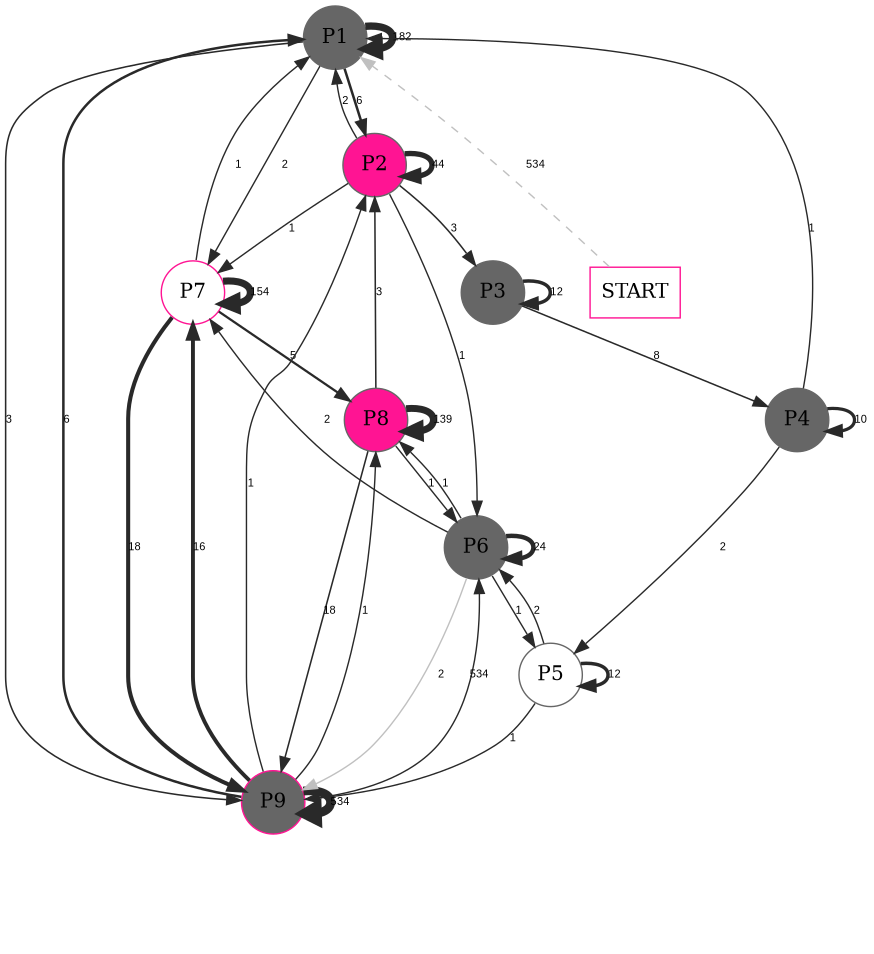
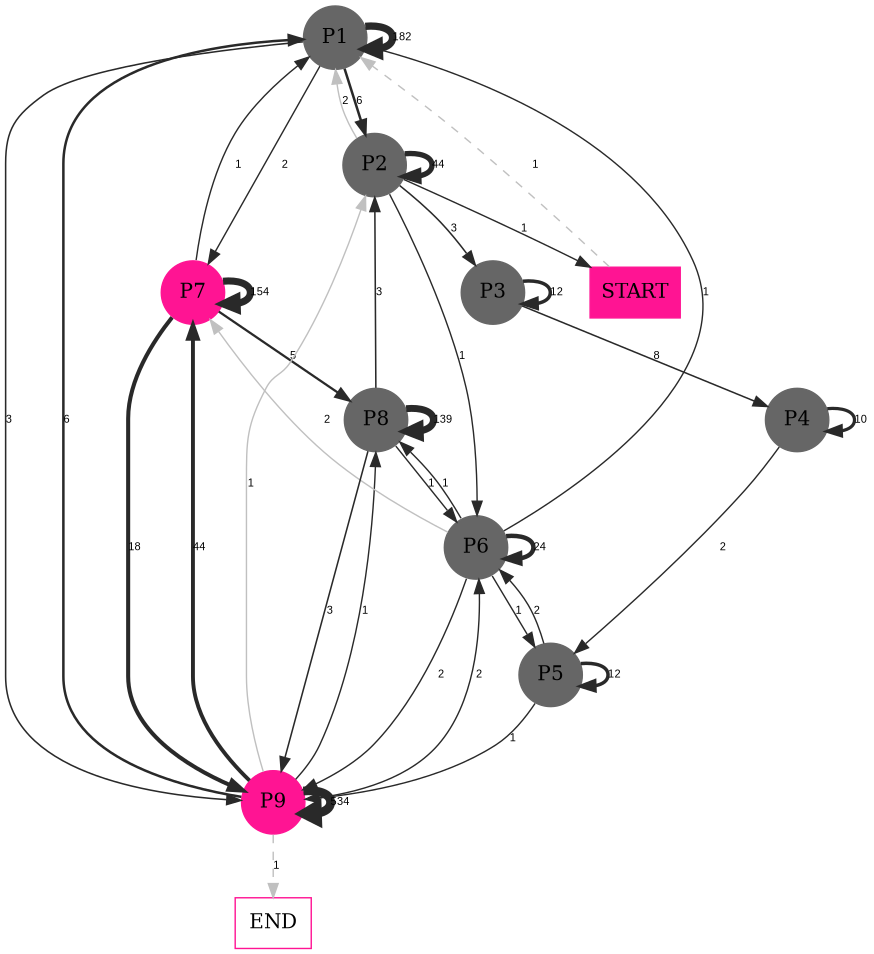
(721, 77) -> (685, 248)
(344, 112) -> (344, 112)
(375, 165) -> (375, 165)
(536, 165) -> (536, 165)
(288, 223) -> (491, 219)
(193, 293) -> (193, 293)
(635, 293) -> (635, 293)
(376, 420) -> (376, 420)
(319, 448) -> (319, 448)
(246, 477) -> (246, 477)
(200, 547) -> (200, 547)
(330, 611) -> (330, 611)
(480, 675) -> (480, 675)
(551, 675) -> (551, 675)
(411, 697) -> (411, 697)
(273, 802) -> (273, 802)
none -> (273, 923)
